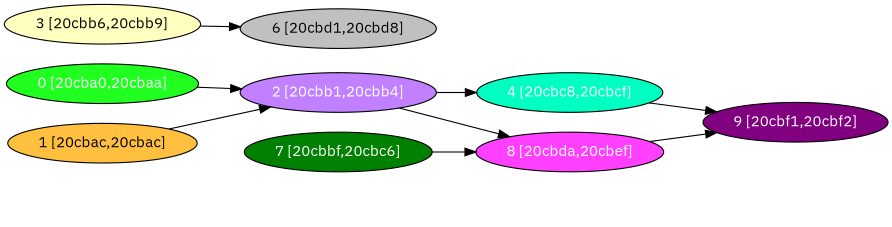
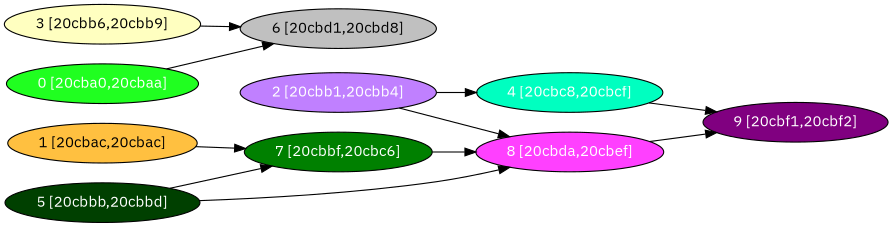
(214, 88) -> (215, 58)
(214, 119) -> (215, 147)
none -> (102, 203)
